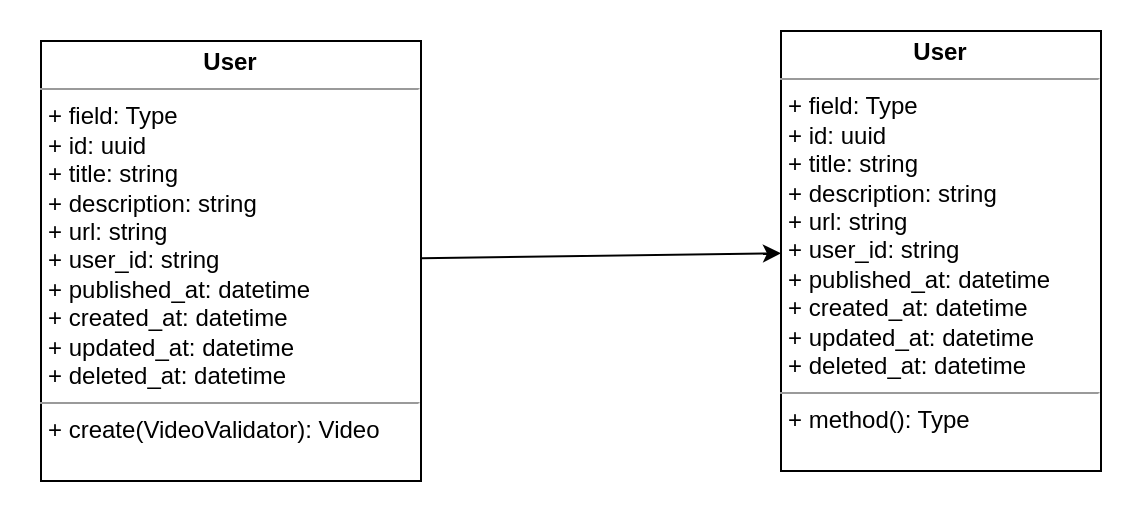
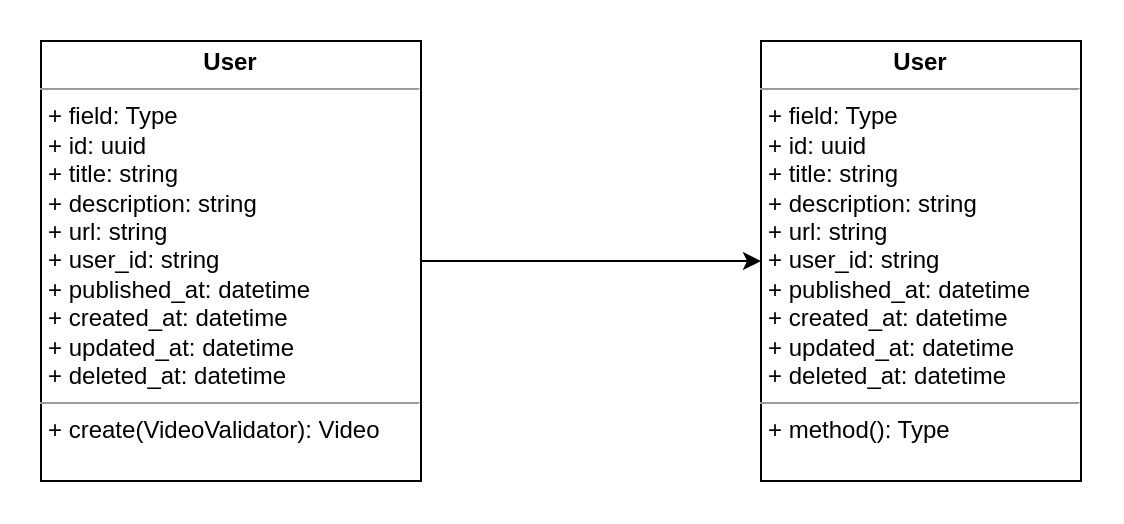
(941, 251) -> (921, 261)
